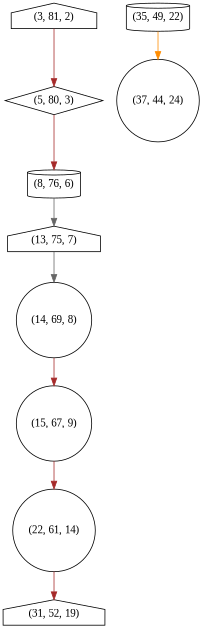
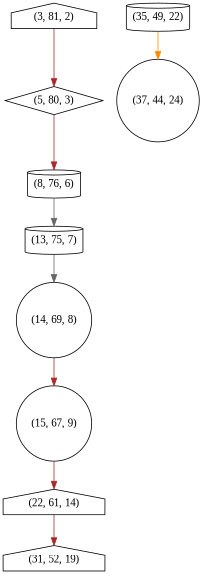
(54, 240) -> (54, 240)
(54, 530) -> (54, 503)
